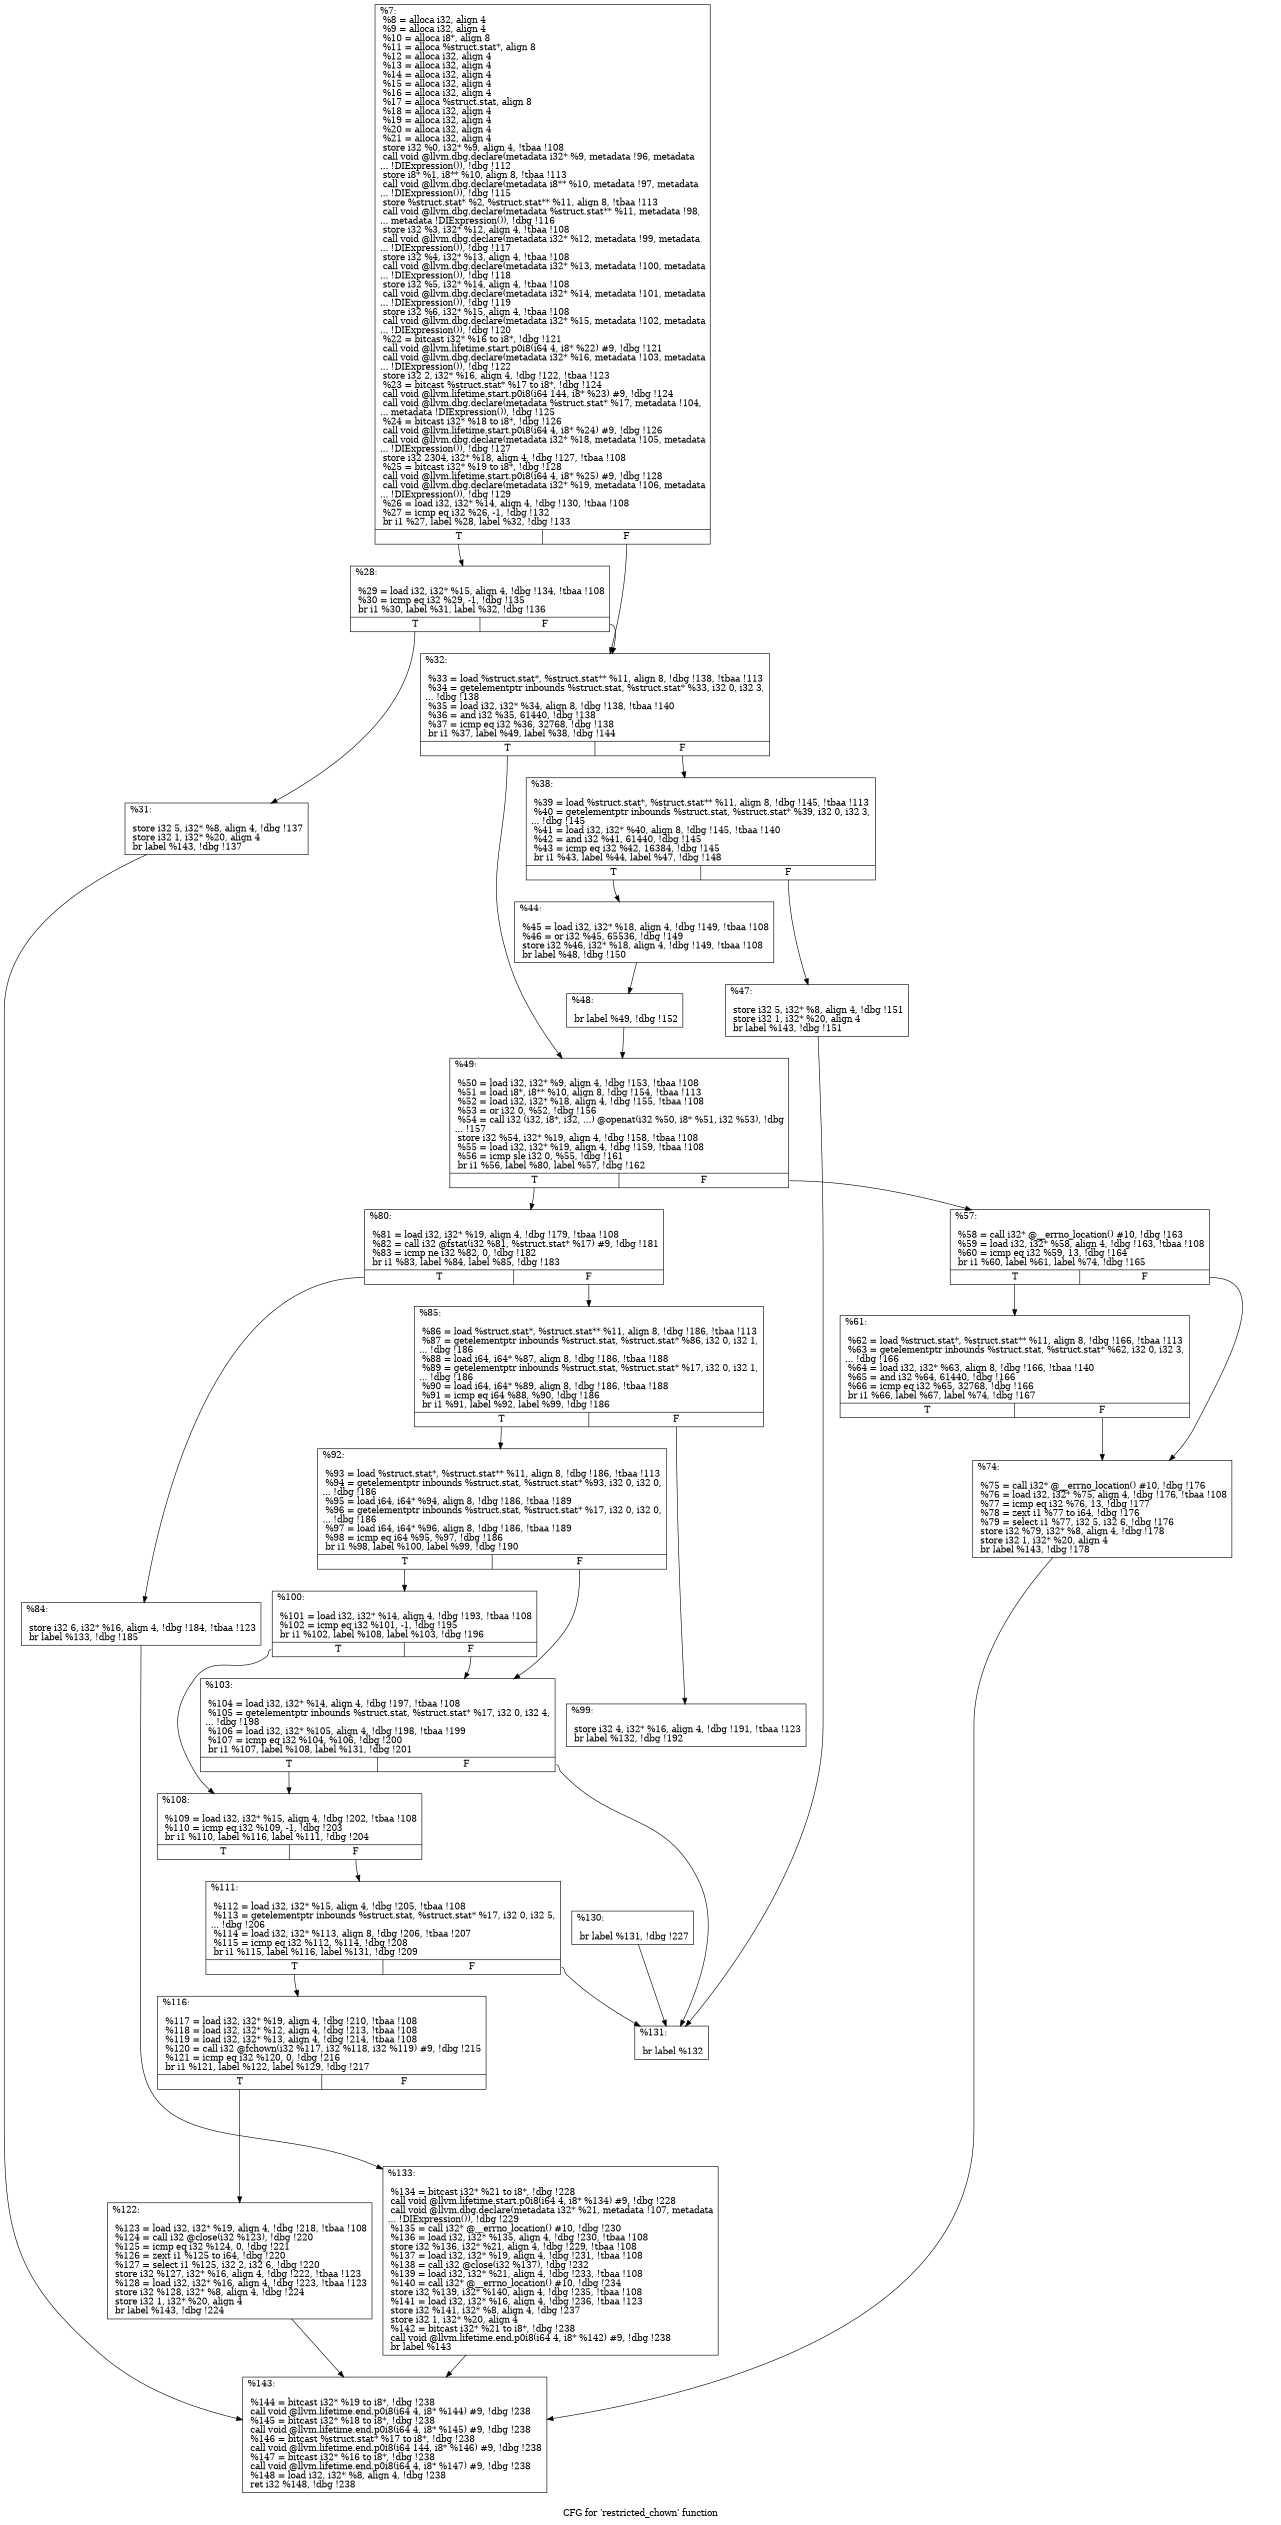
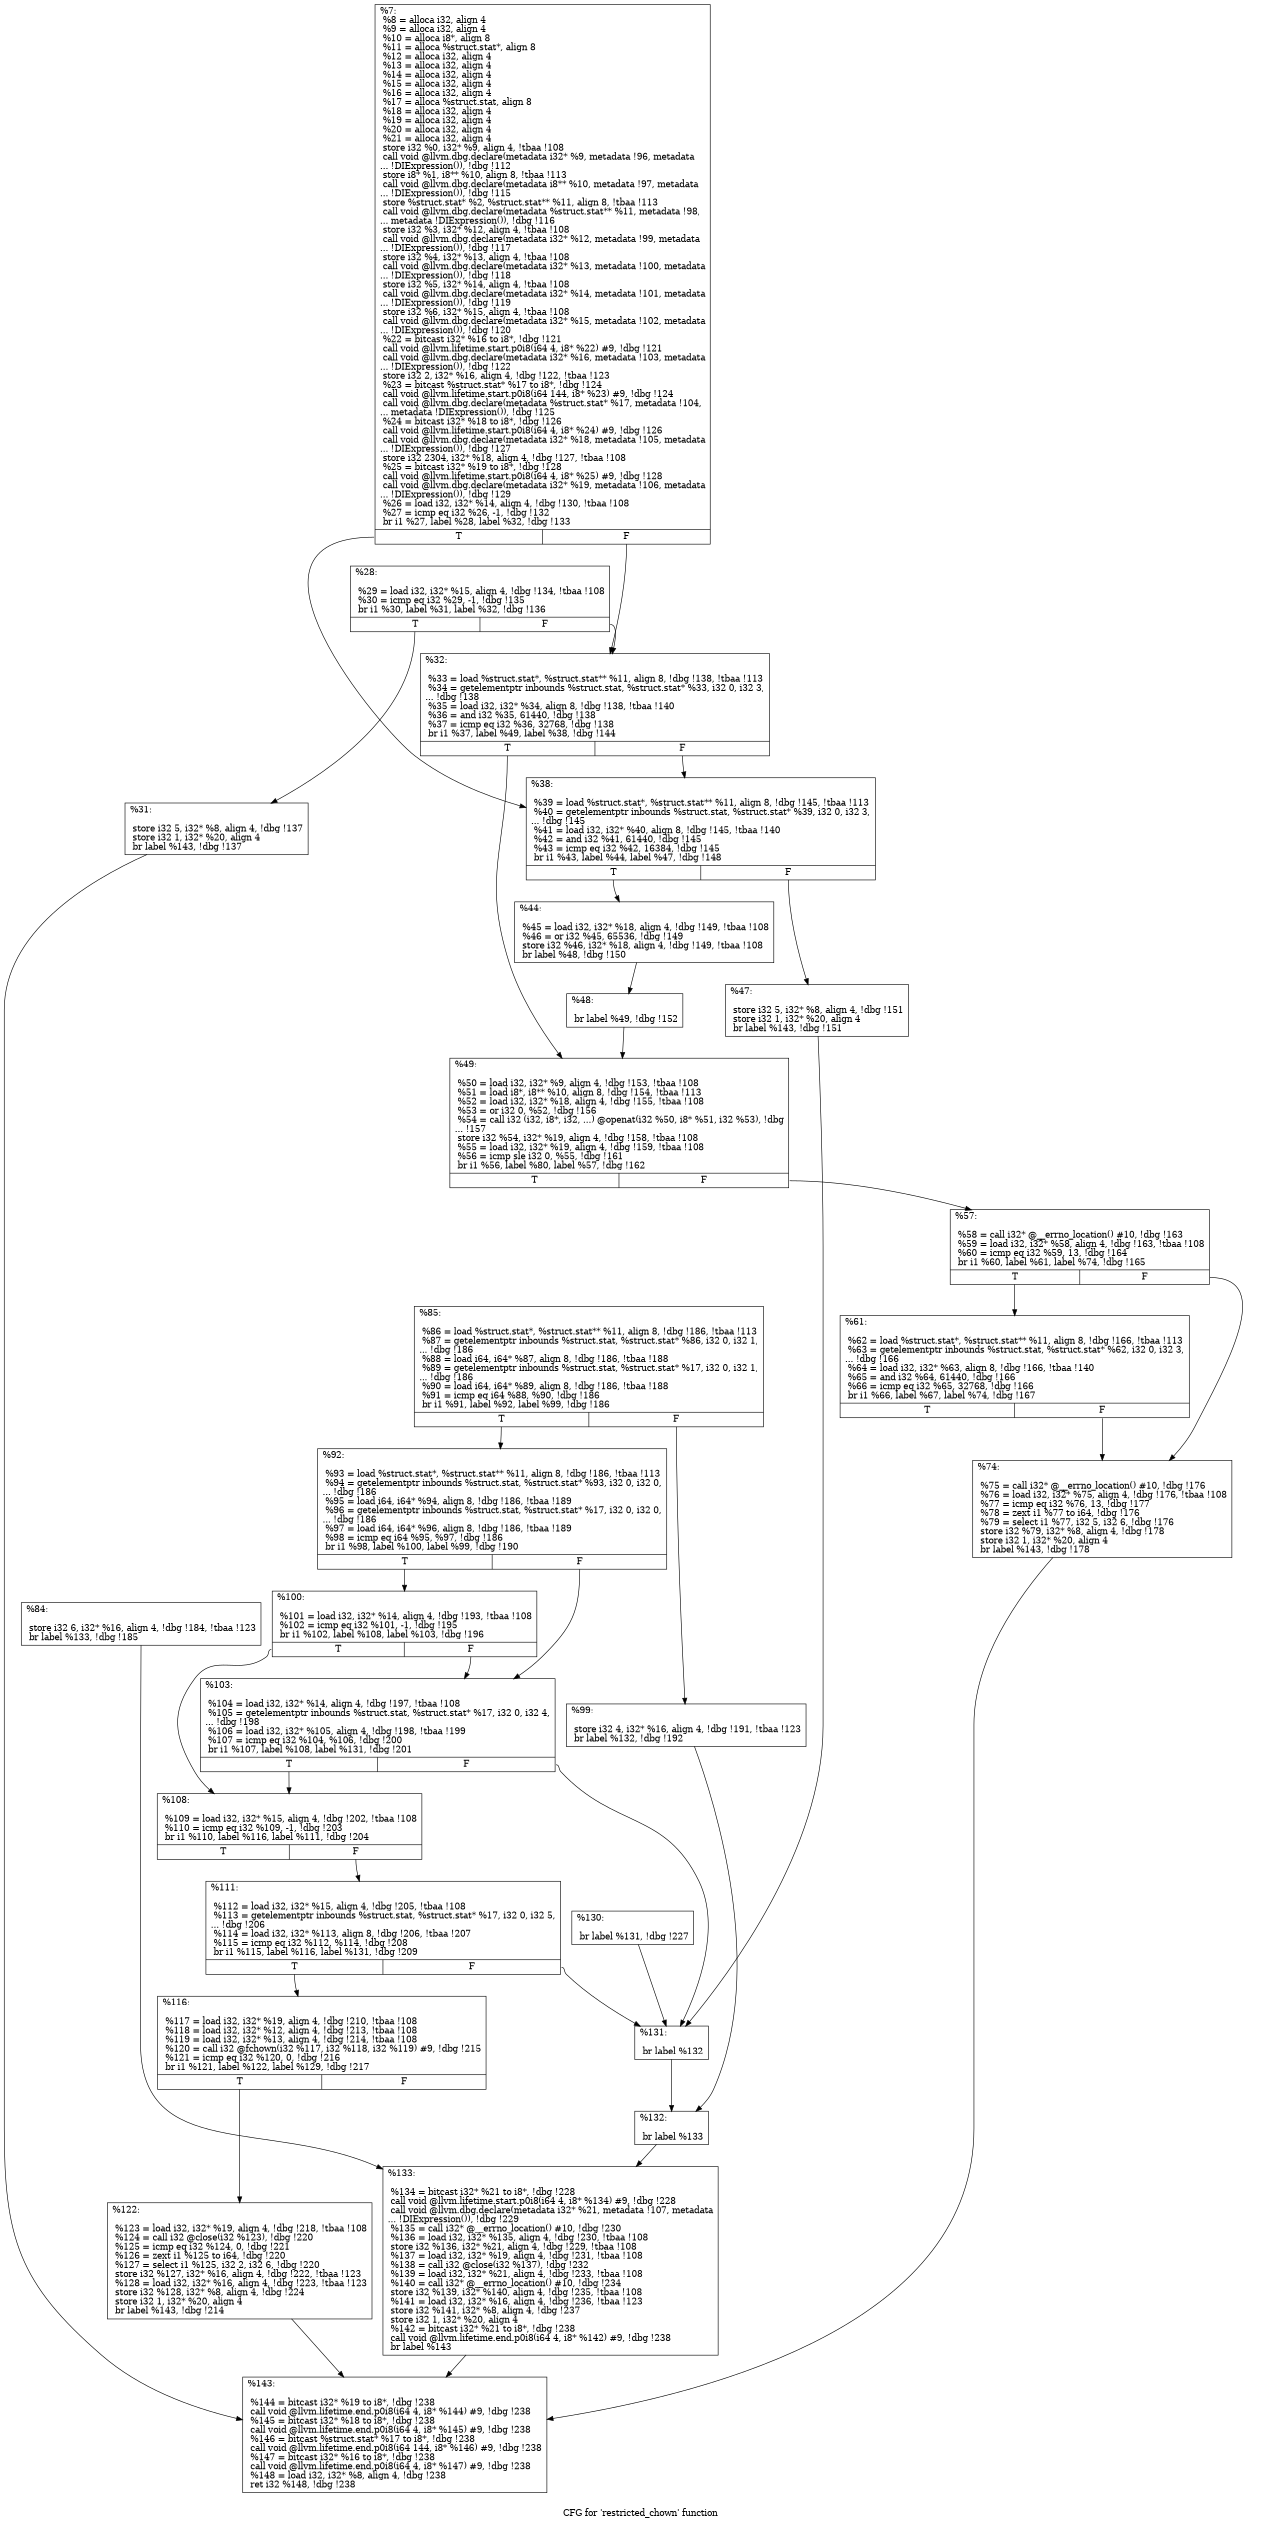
(459, 552) -> (356, 688)
(514, 1247) -> none
none -> (672, 2128)
(168, 2311) -> (168, 2311)
